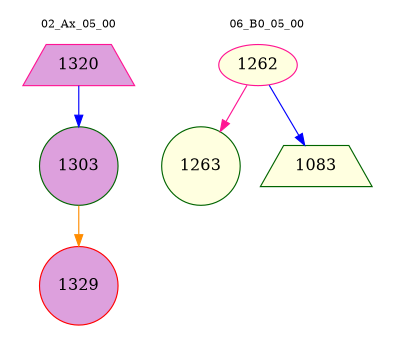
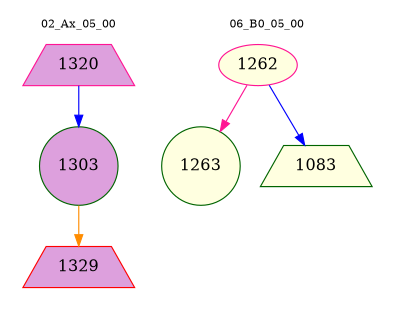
(79, 286) -> (79, 267)
